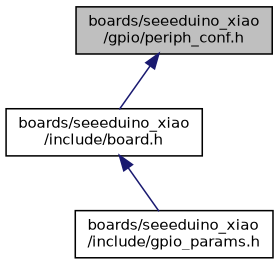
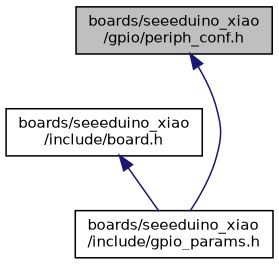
(135, 88) -> (220, 140)
